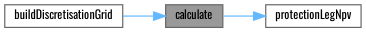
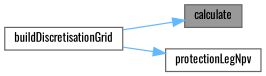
(238, 16) -> (138, 49)
